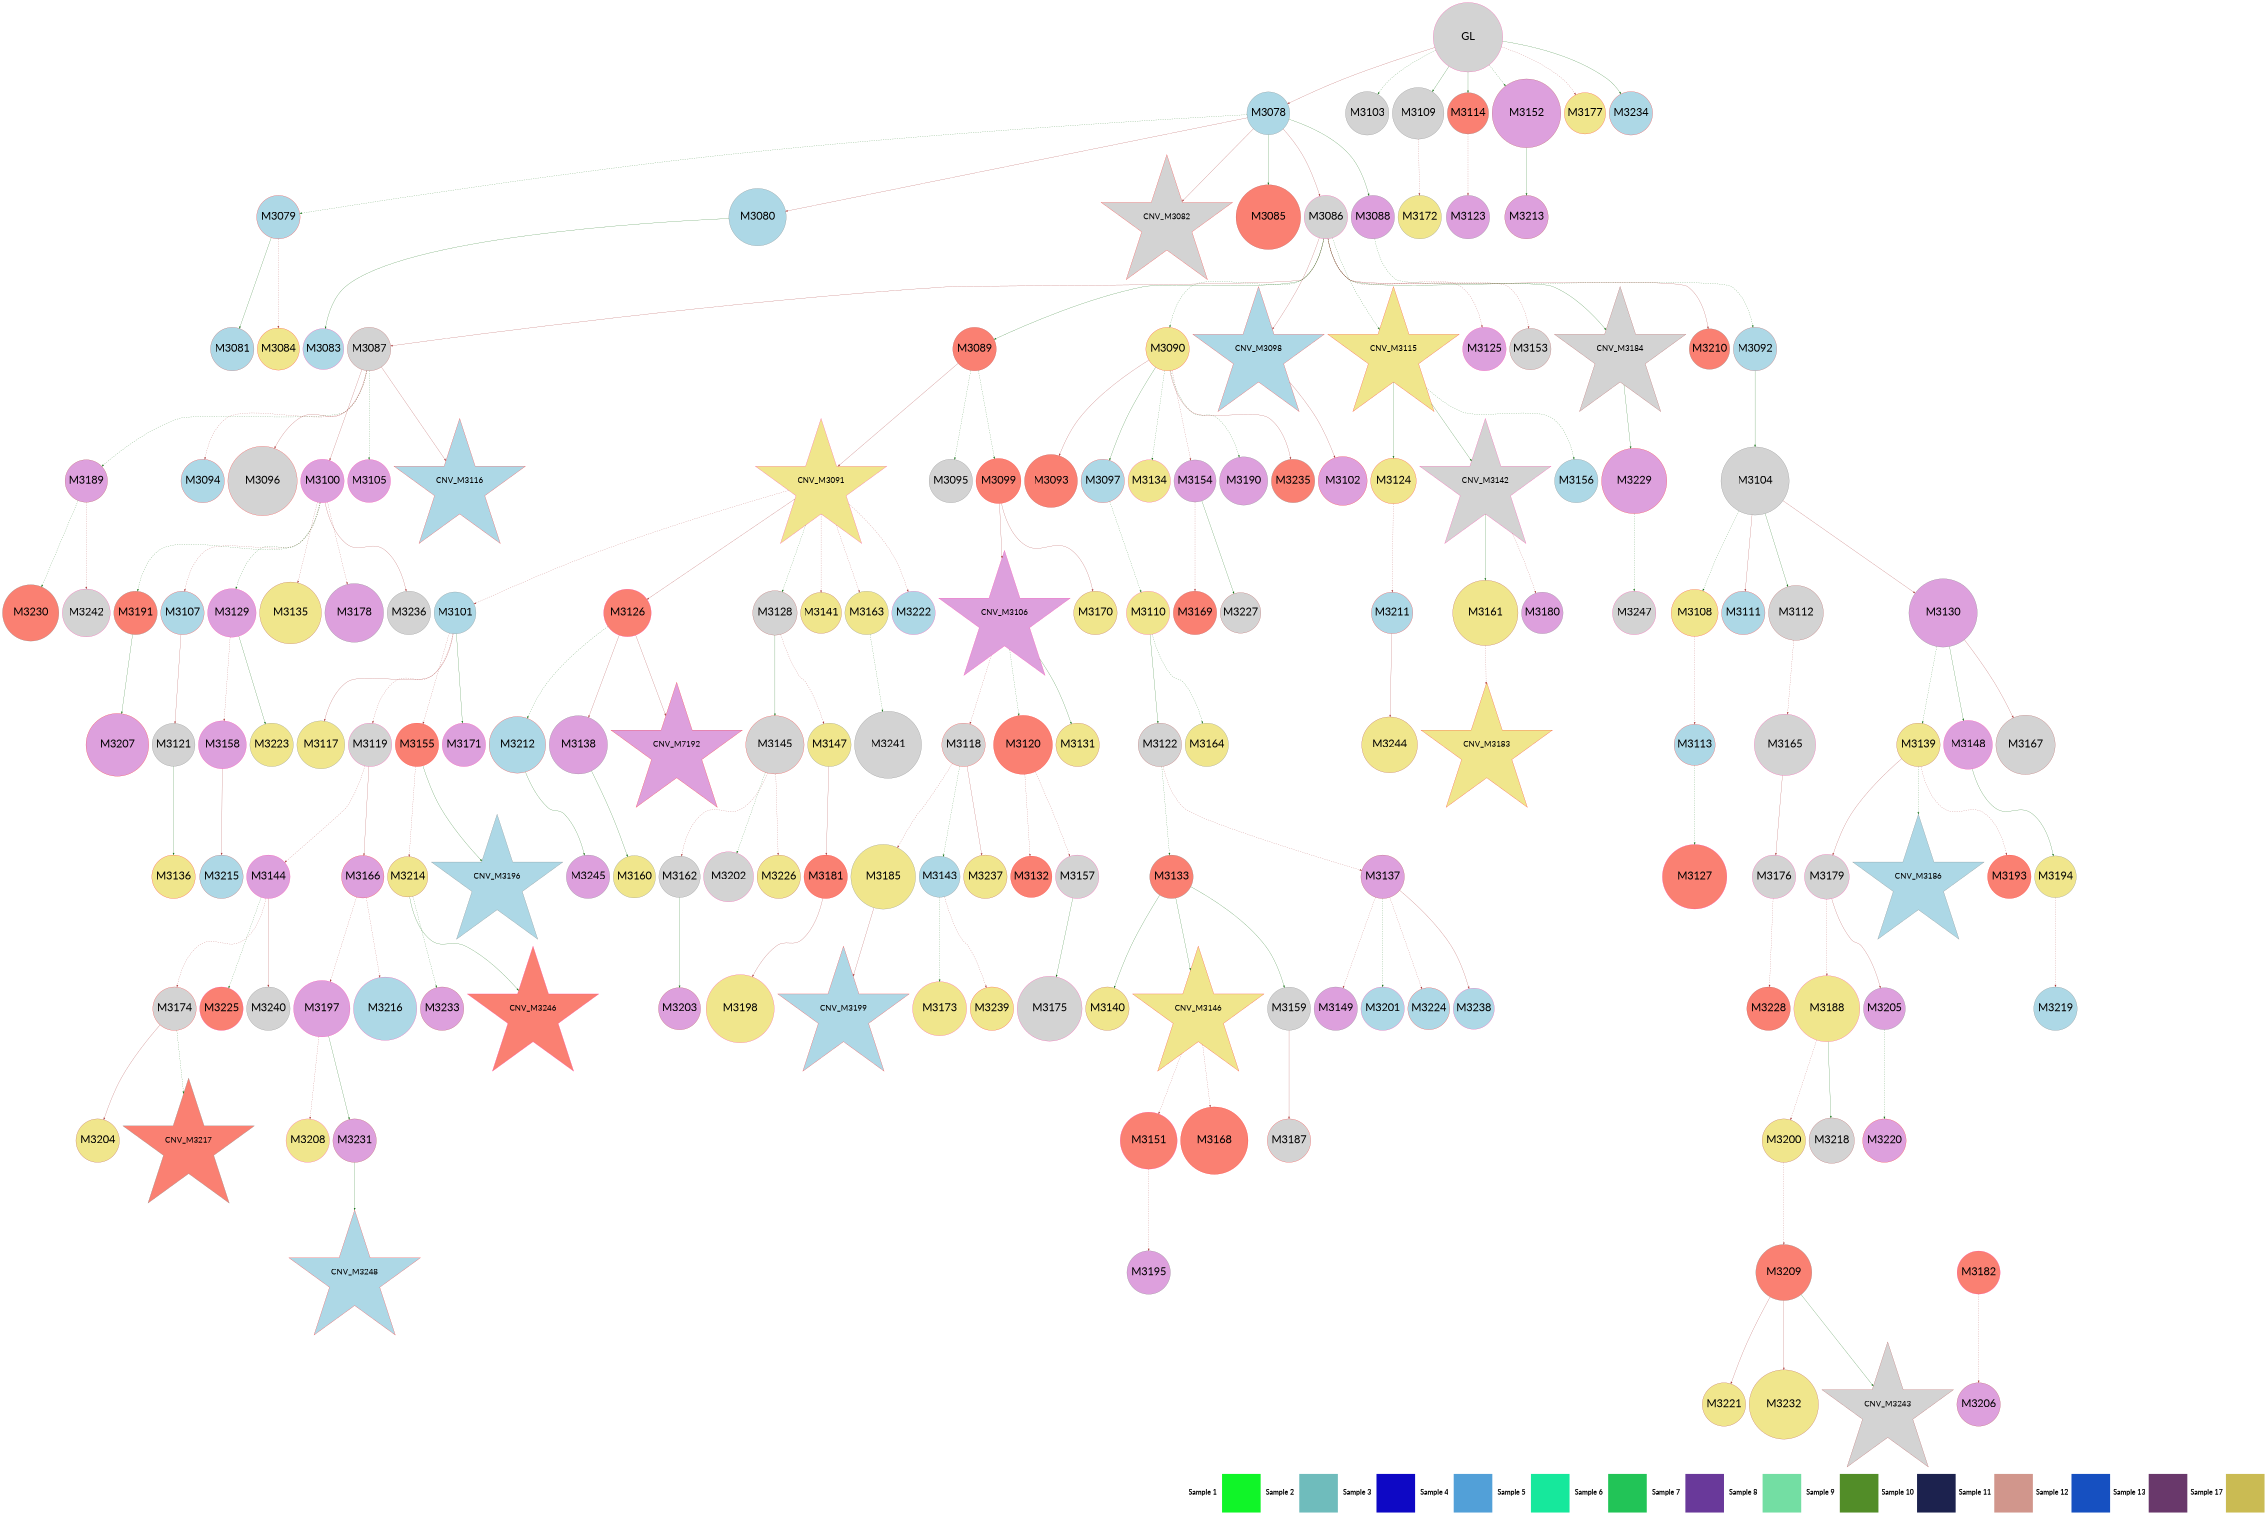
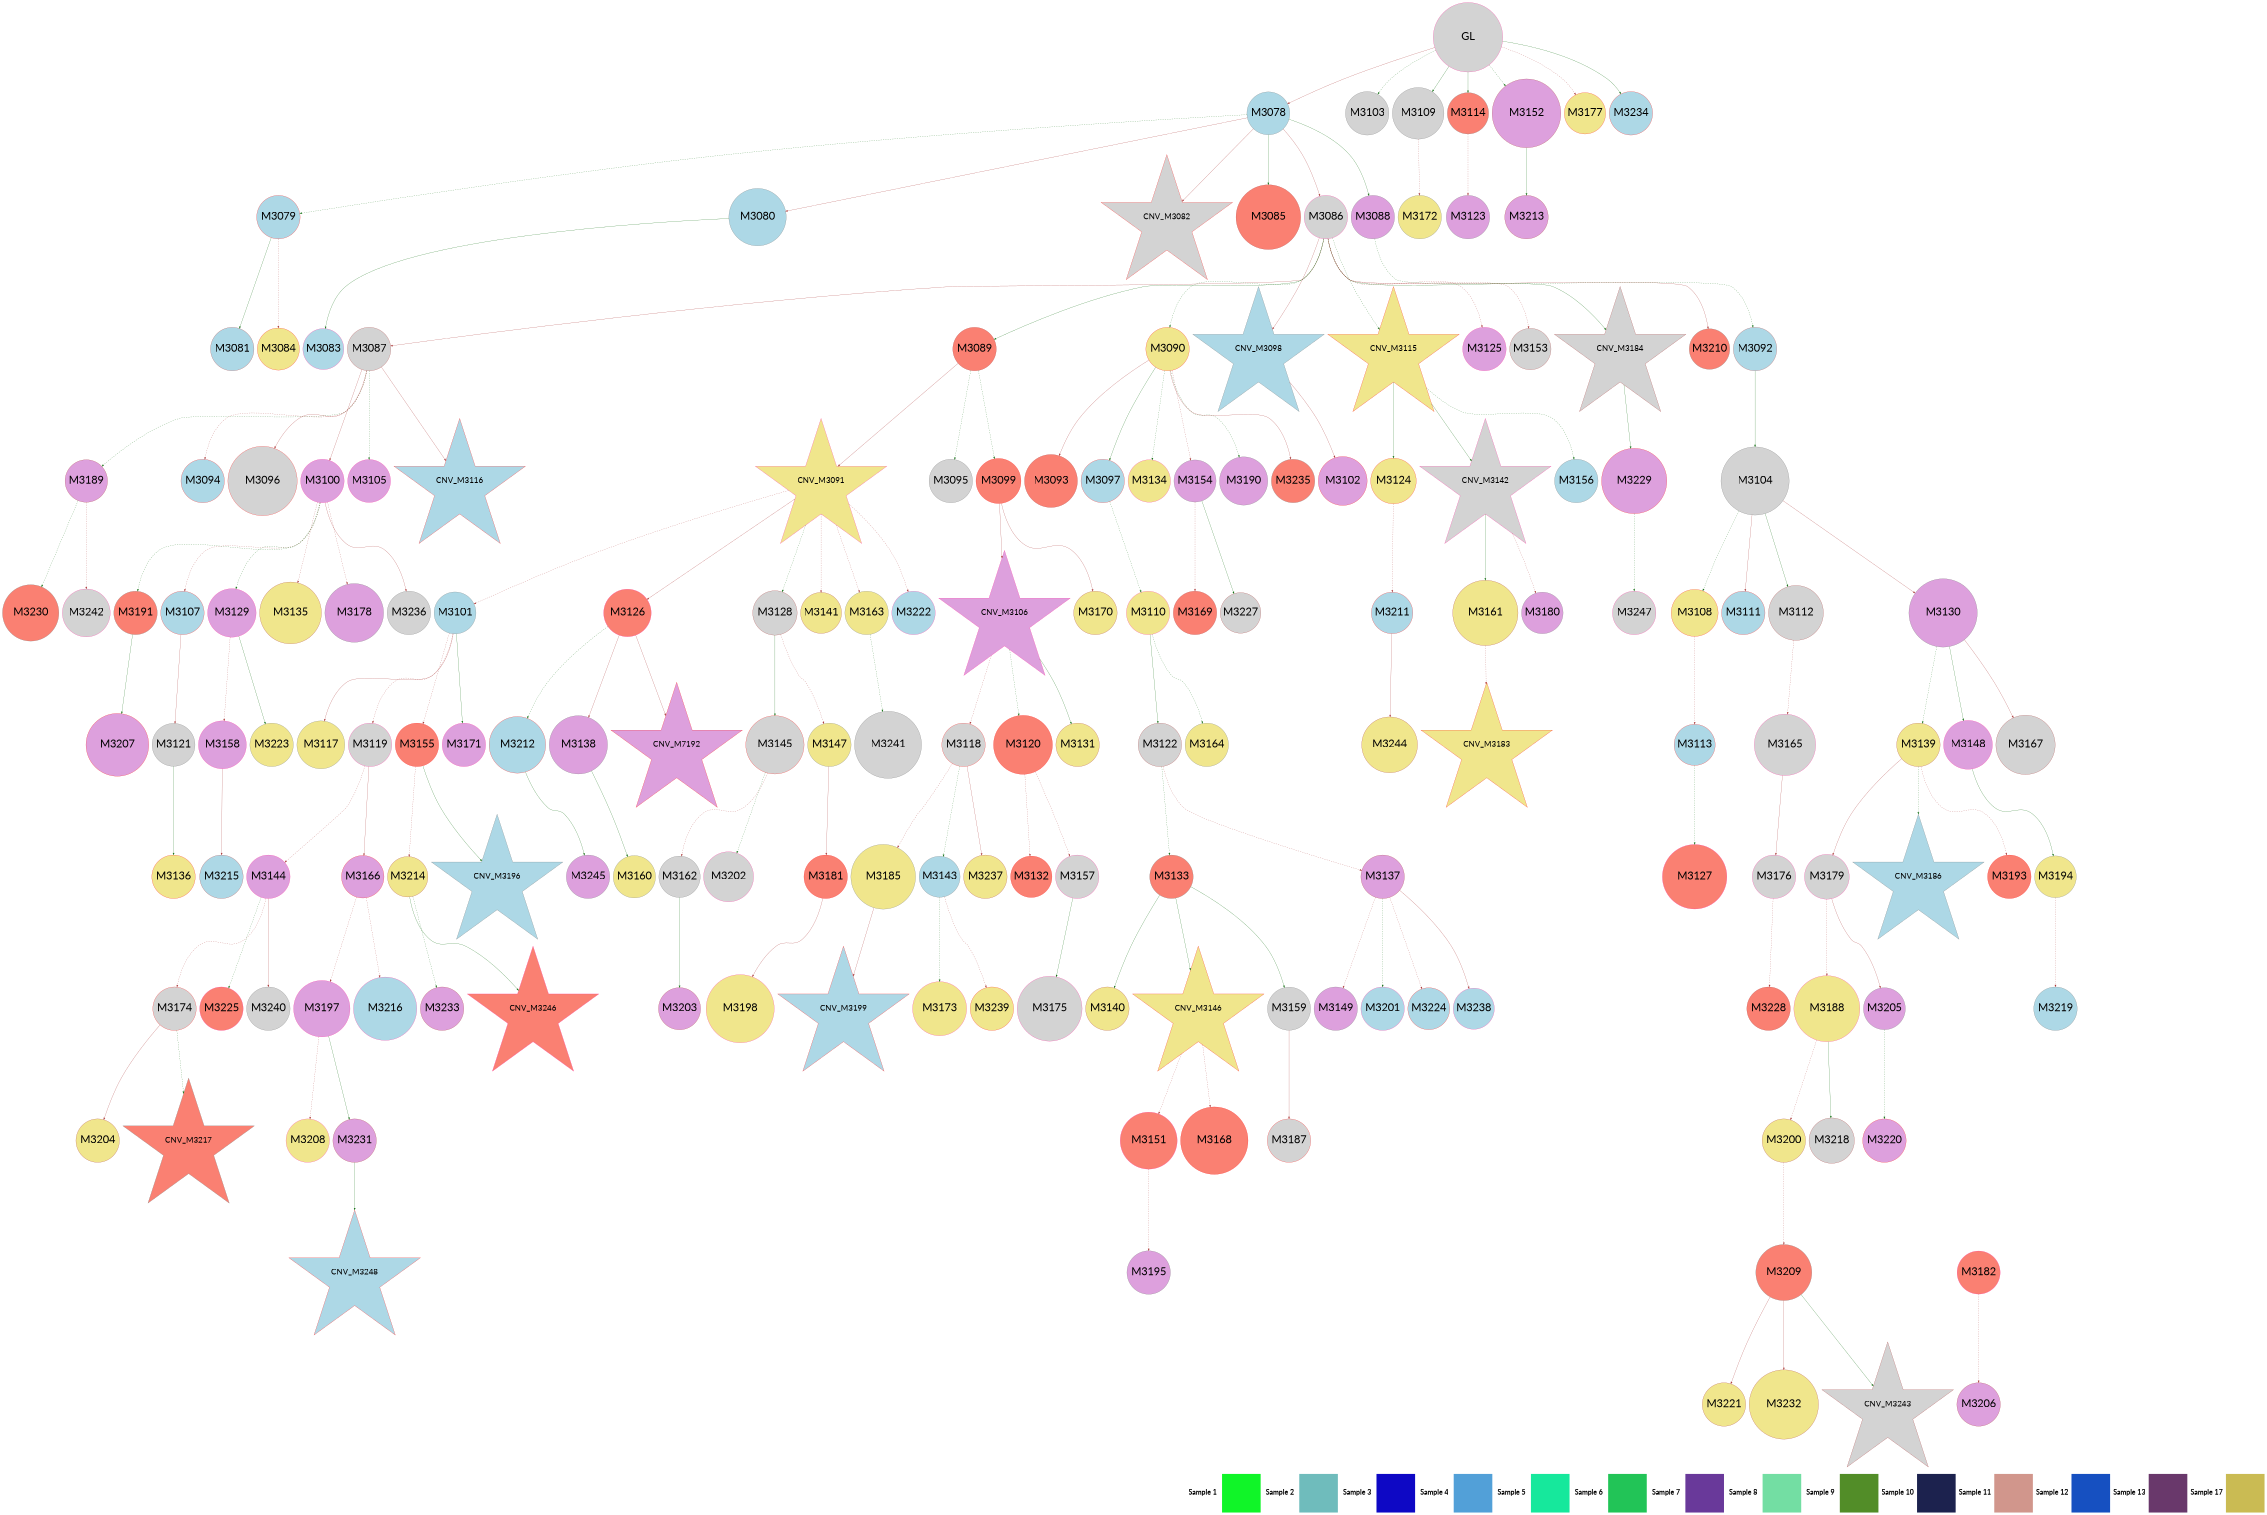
(1259, 349) -> (1259, 349)
(779, 877) -> none
